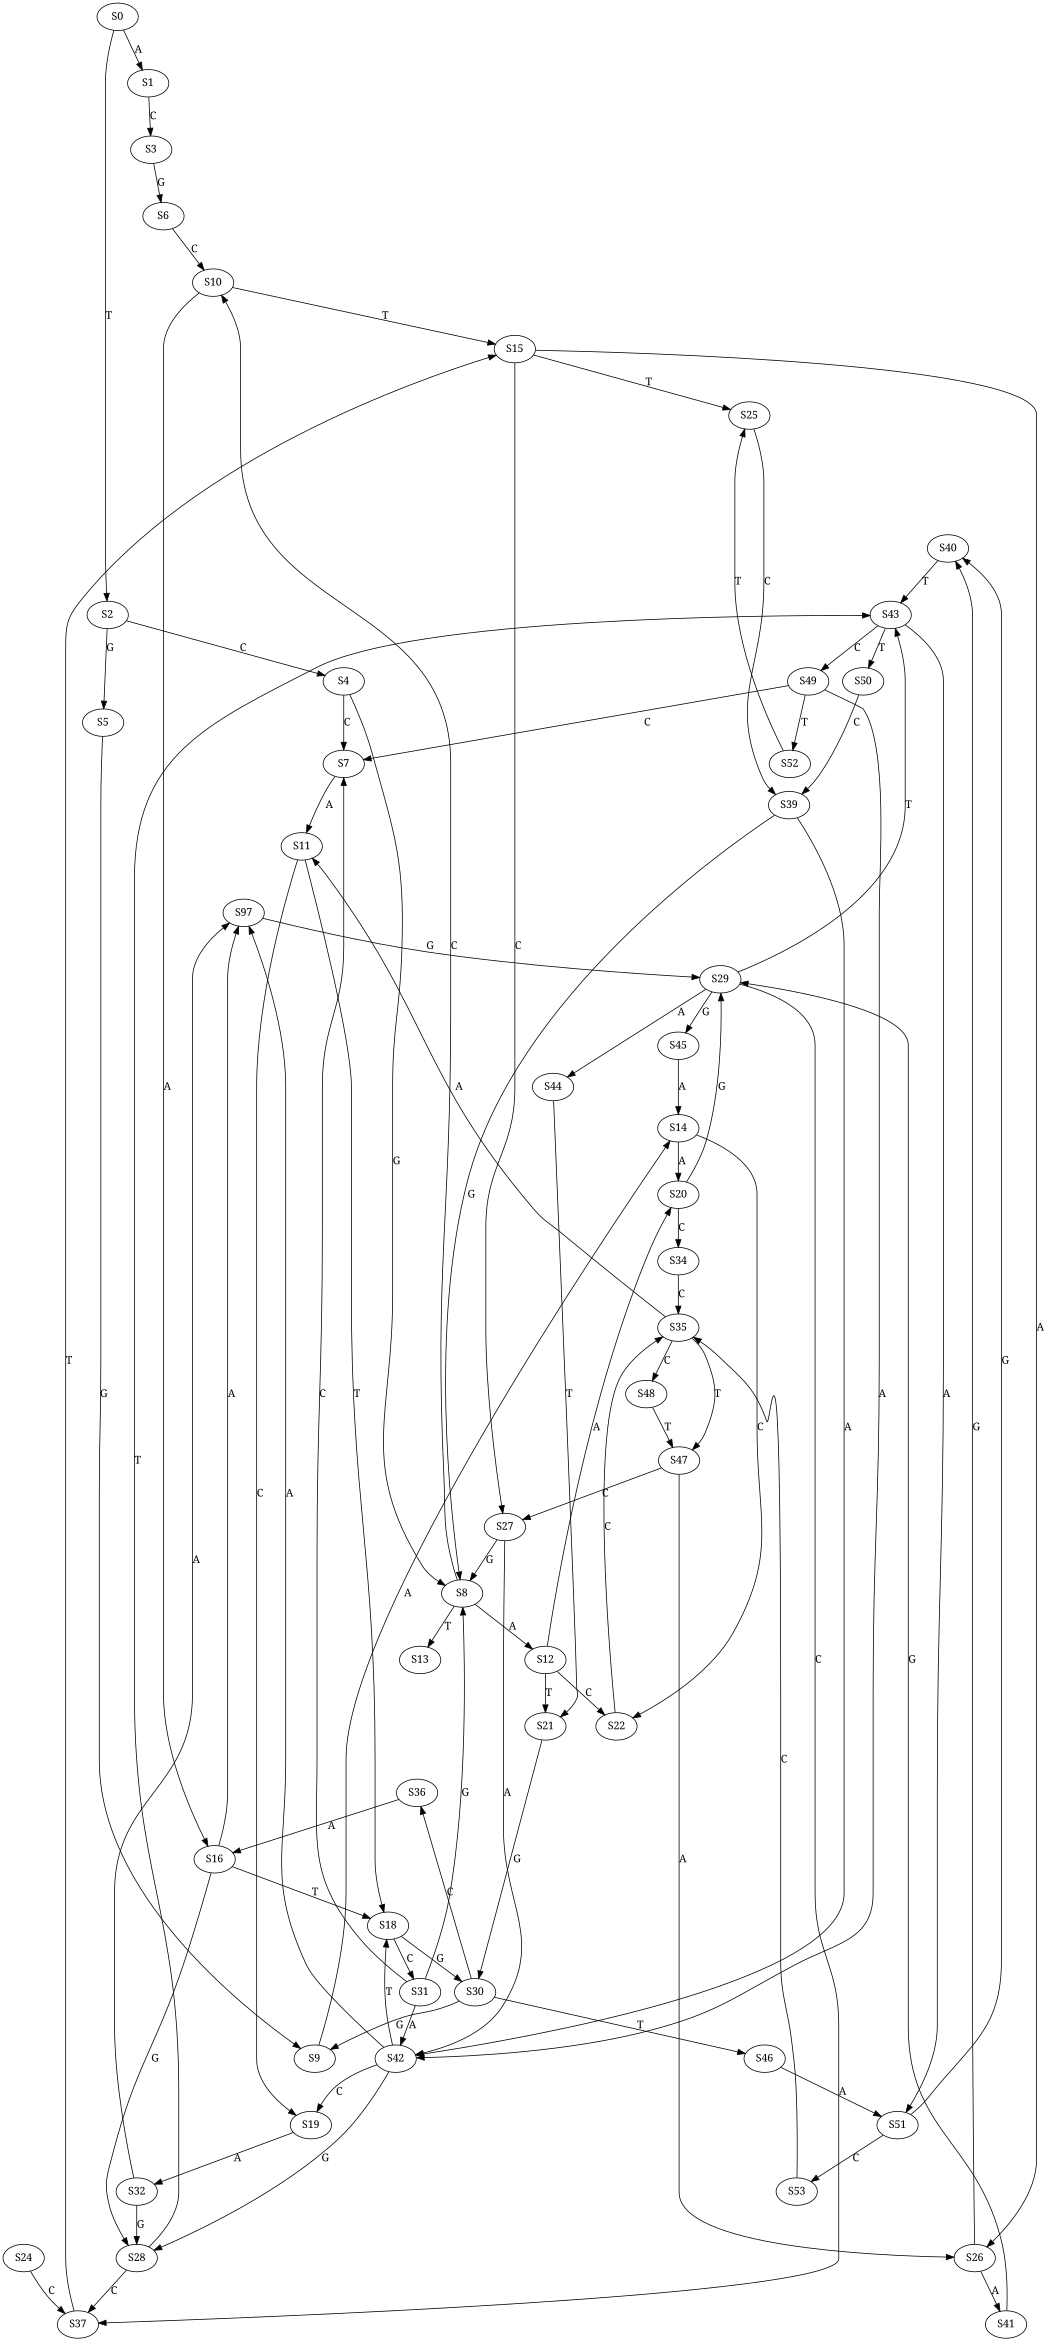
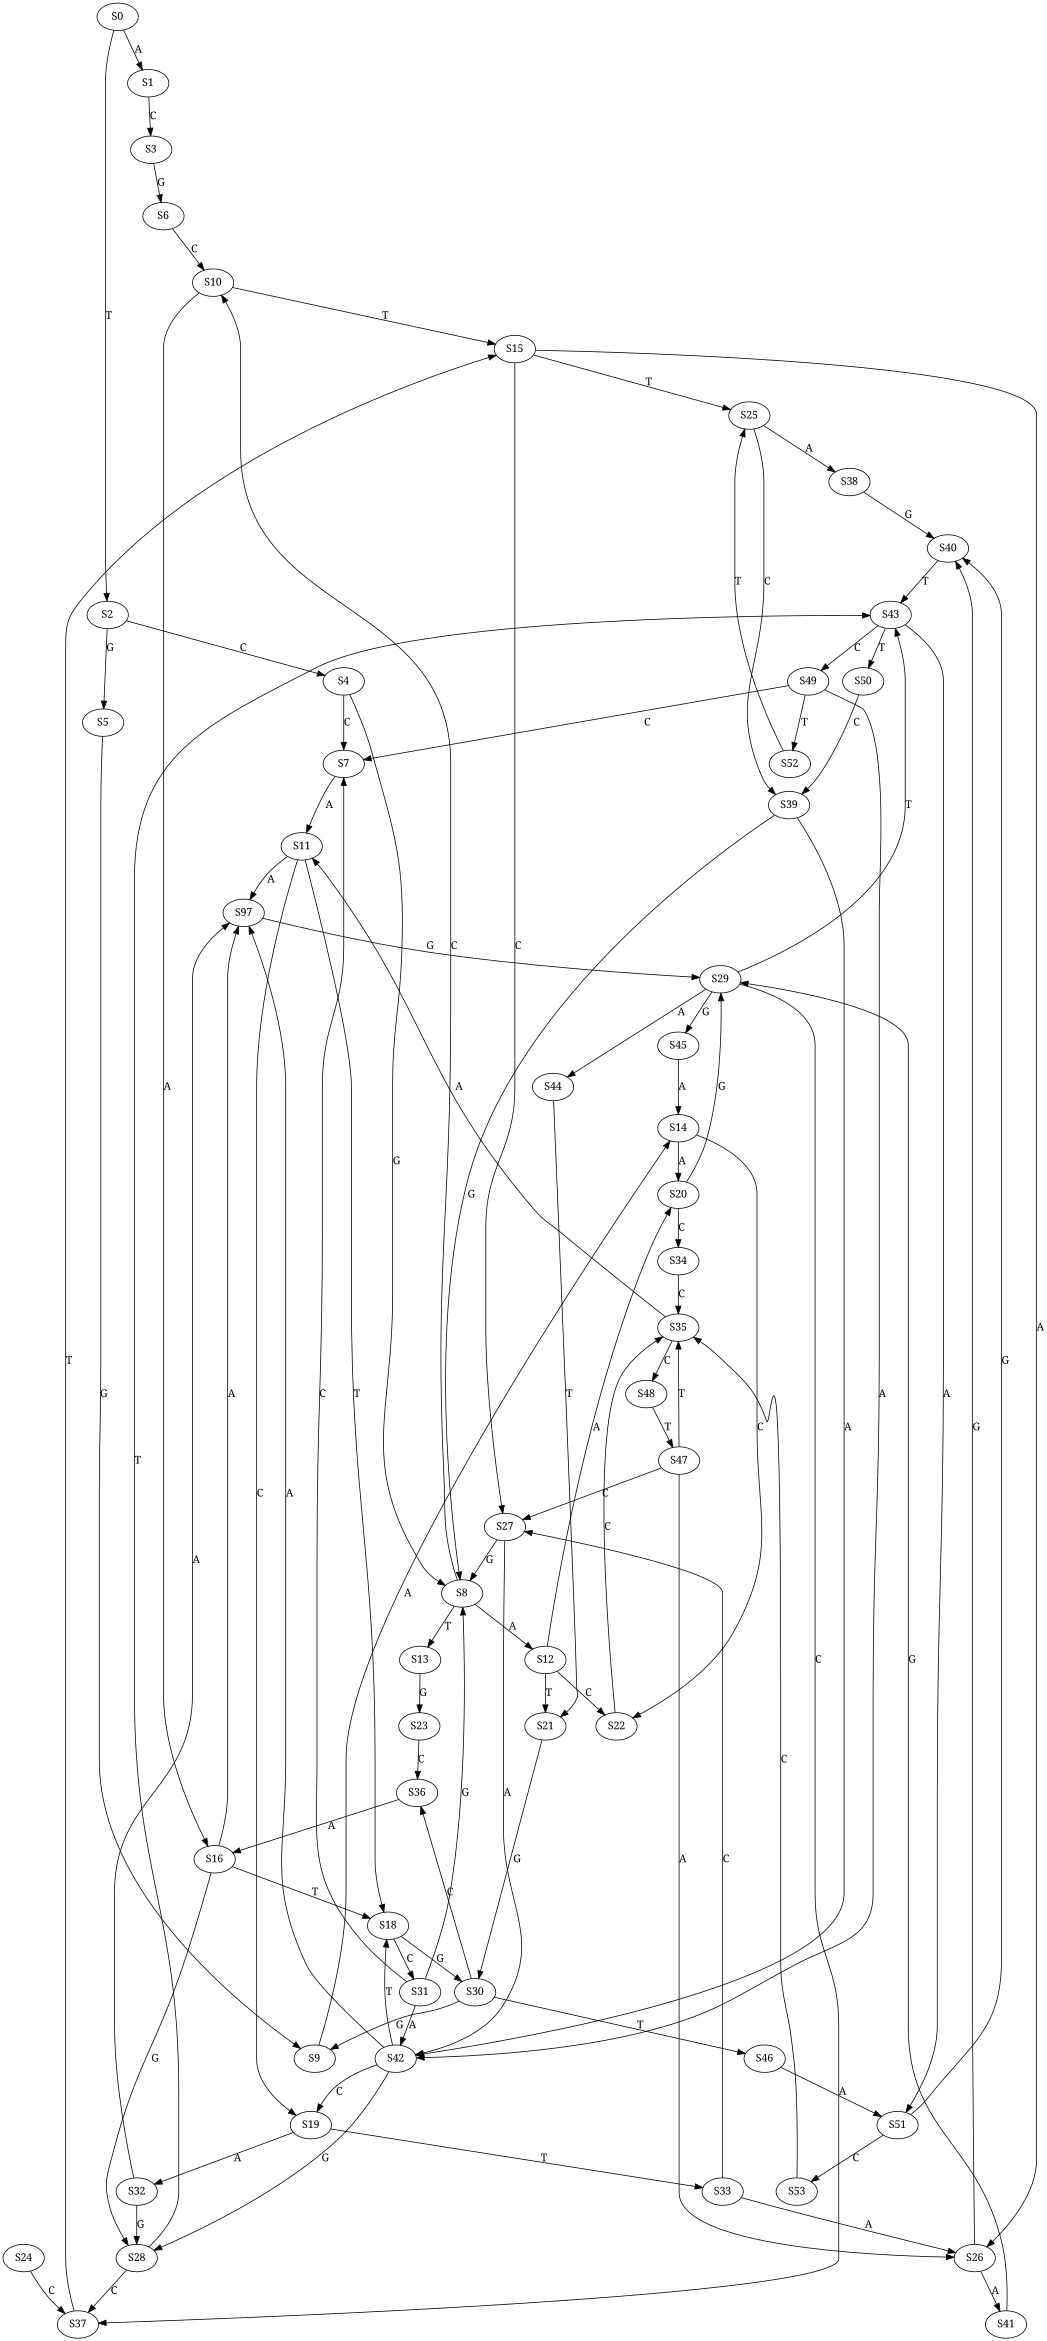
none -> (849, 482)
none -> (268, 873)
(715, 1390) -> (679, 1398)
none -> (419, 1726)
none -> (723, 2192)
